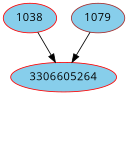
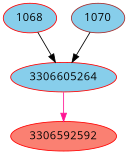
(30, 18) -> (30, 18)
(98, 18) -> (98, 18)
none -> (64, 136)
